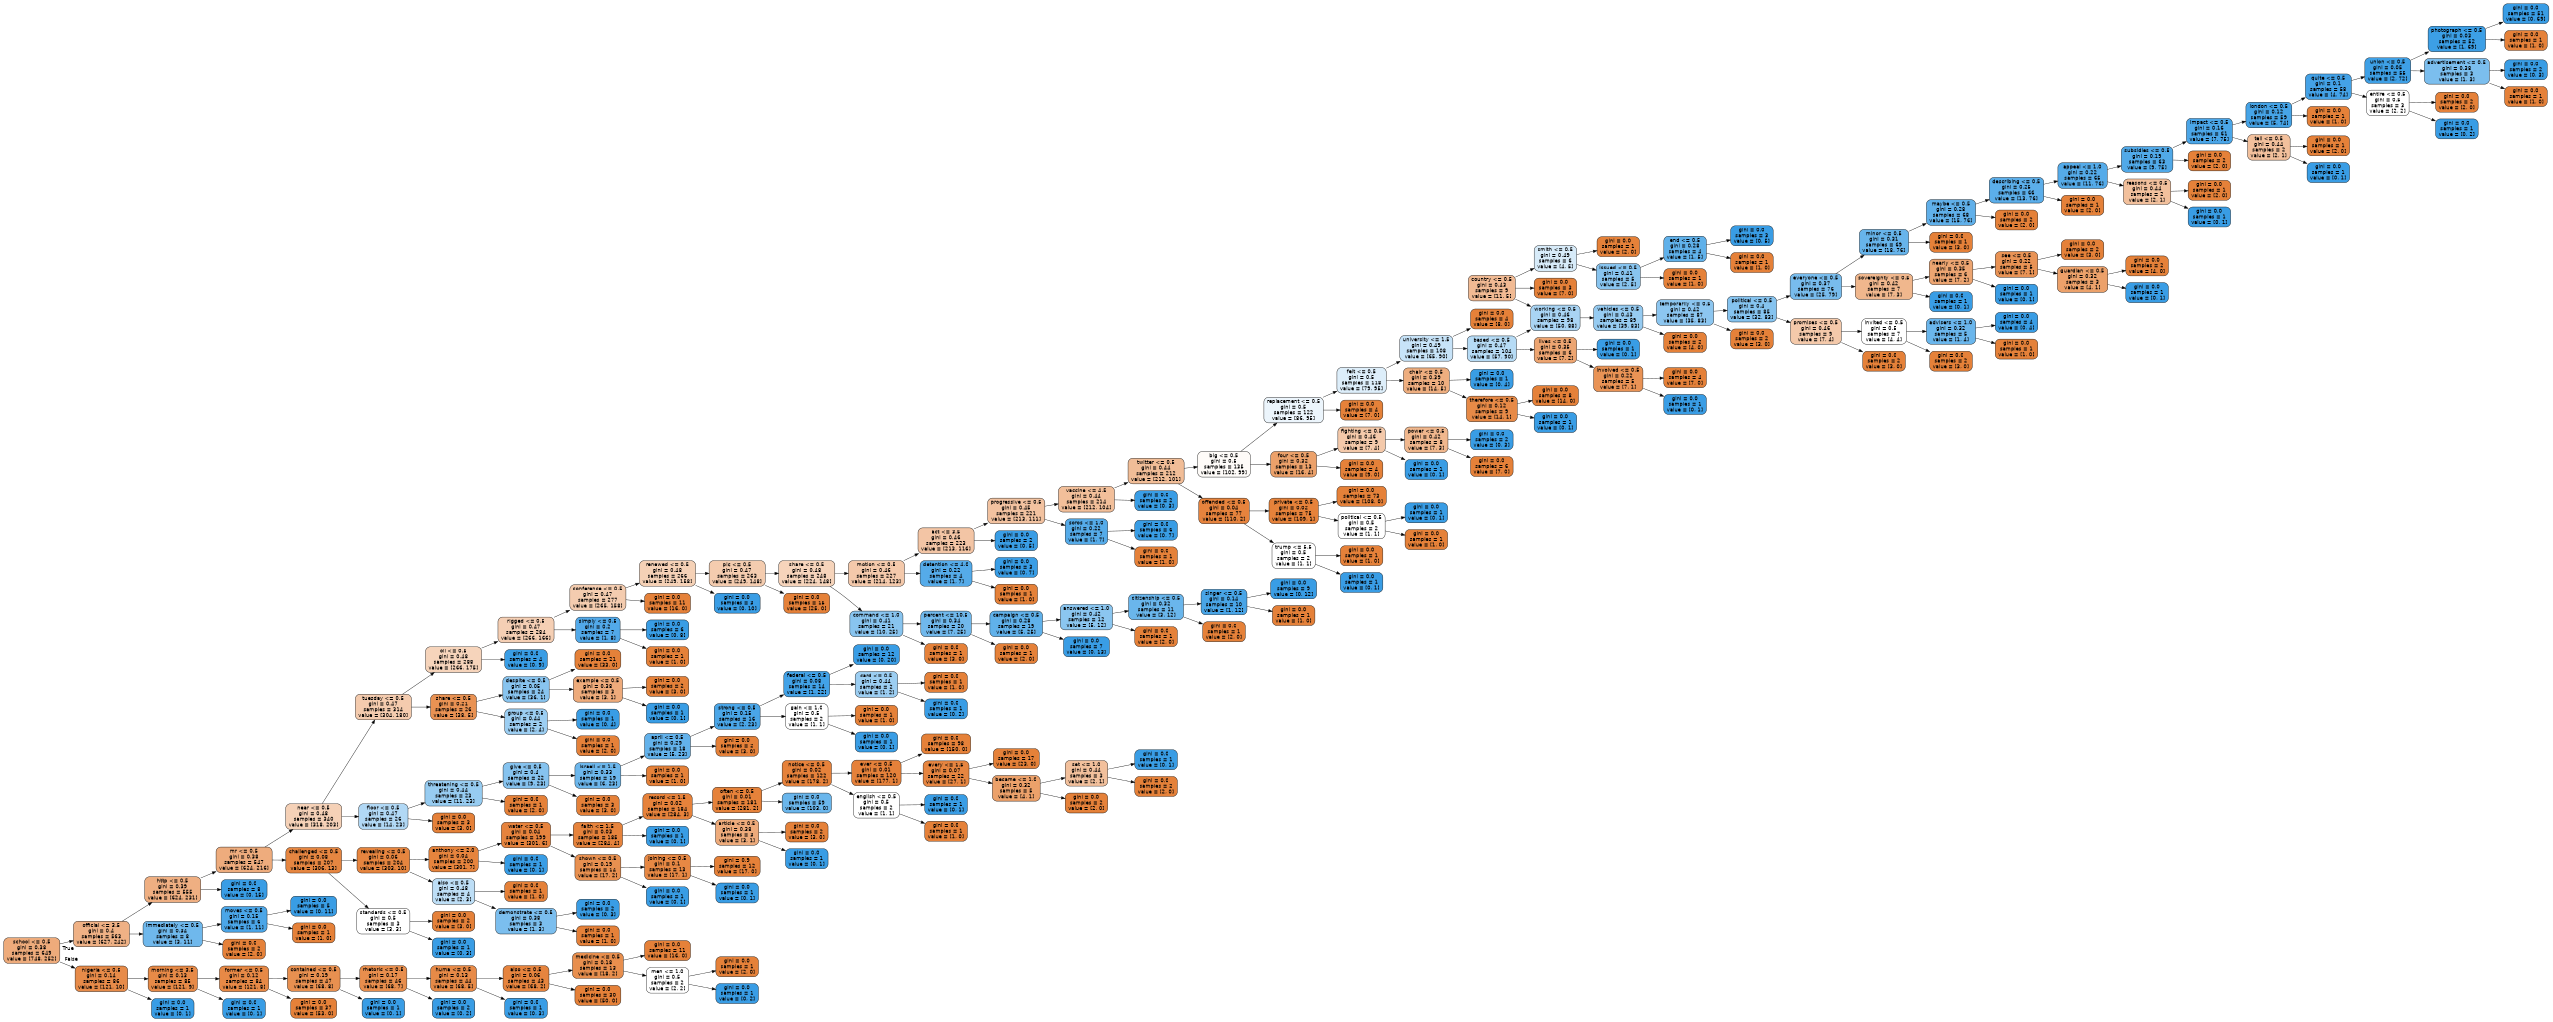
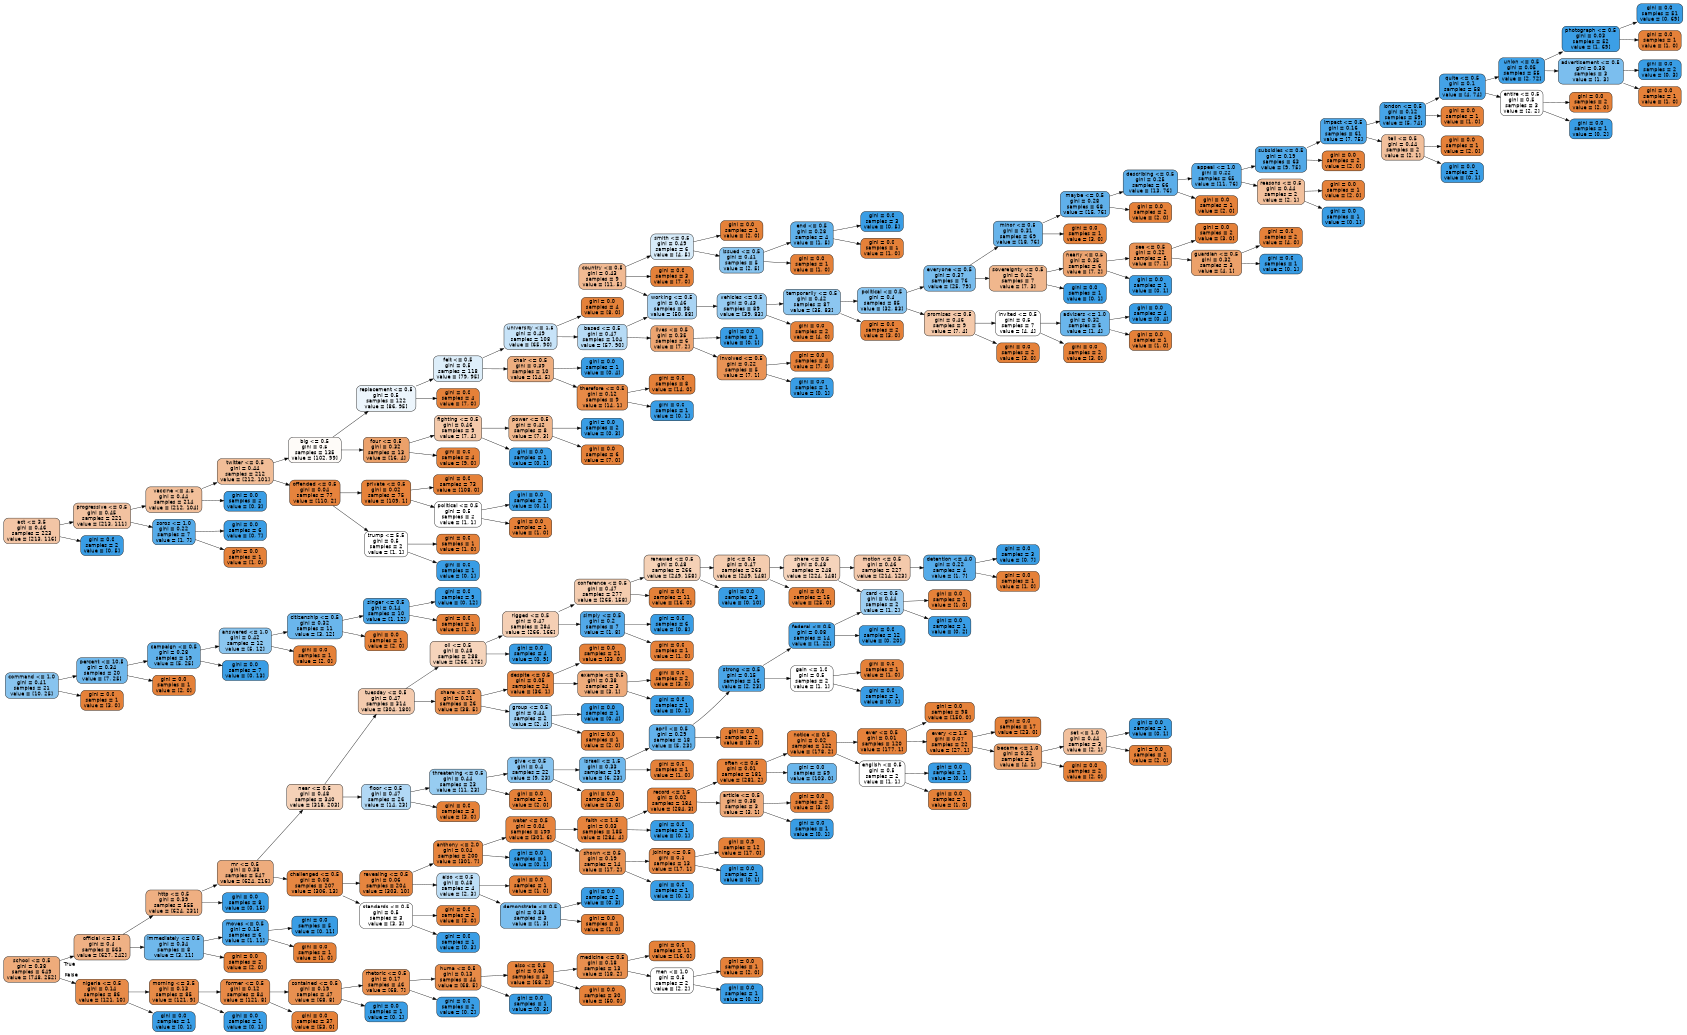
(909, 558) -> none
(845, 597) -> (848, 585)
(526, 689) -> (531, 684)
